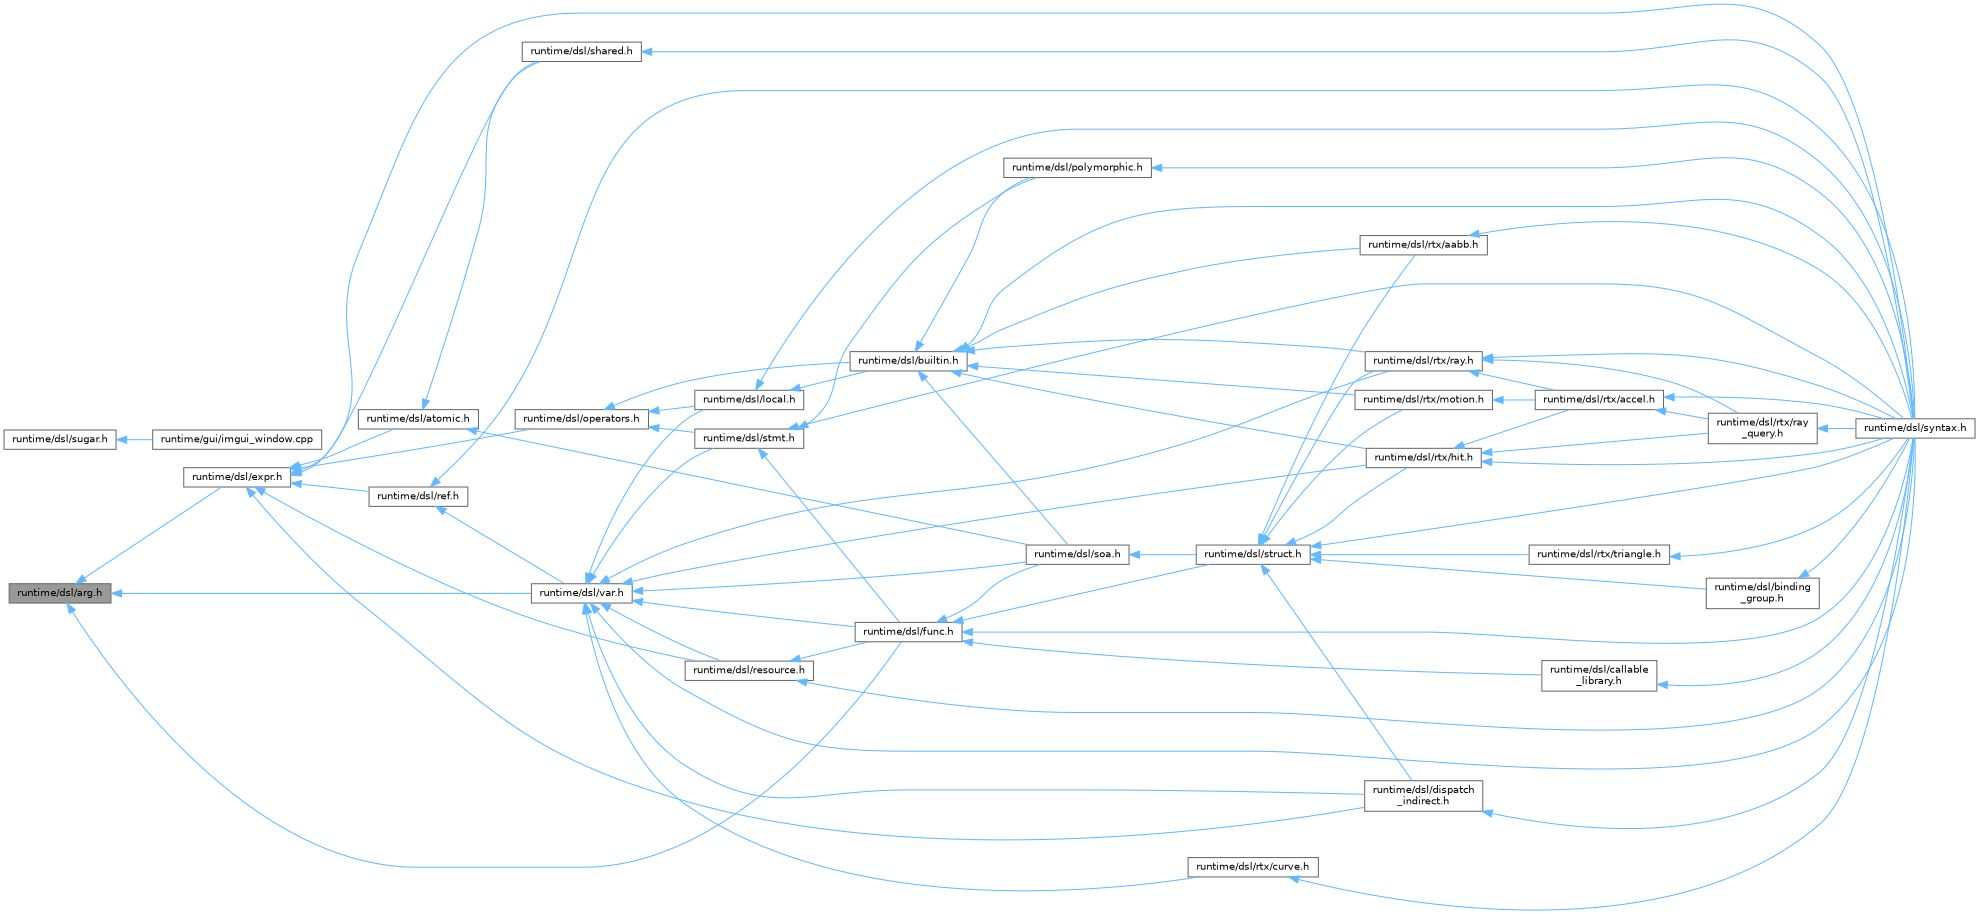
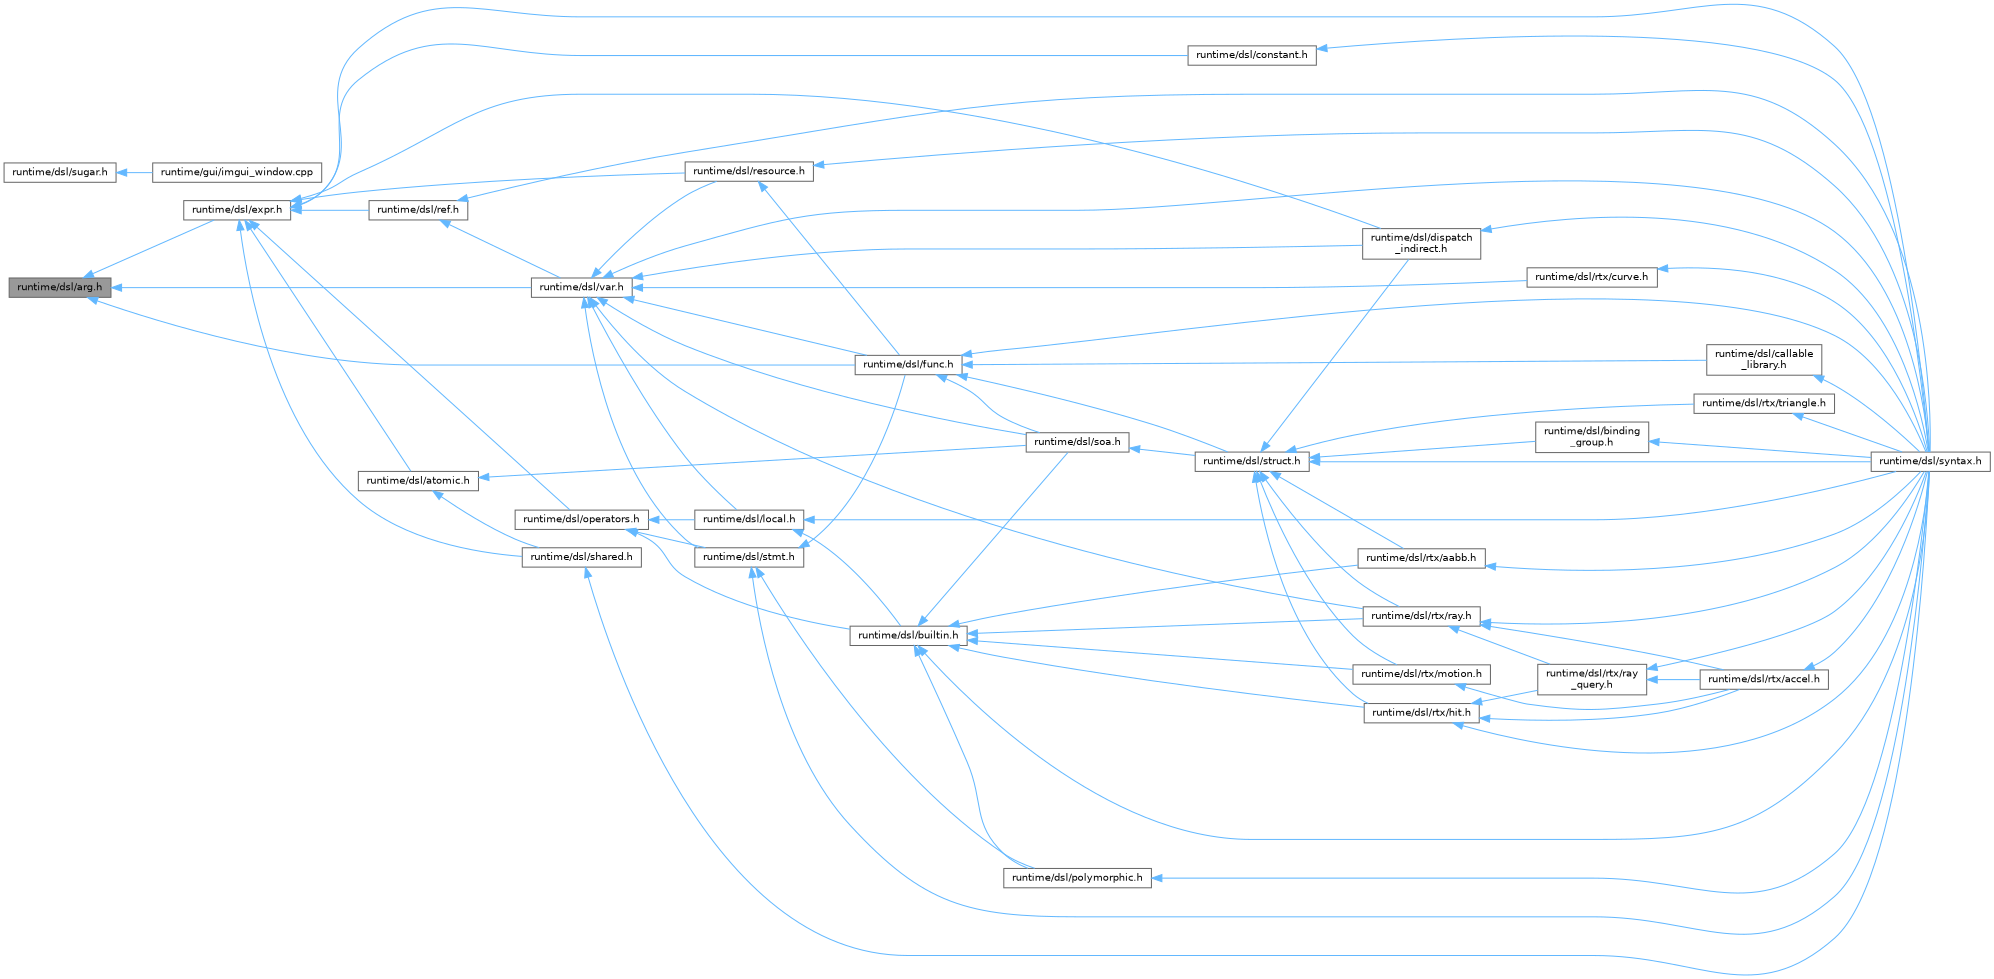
none -> (1252, 56)
(1687, 415) -> (1679, 680)
(998, 517) -> none
